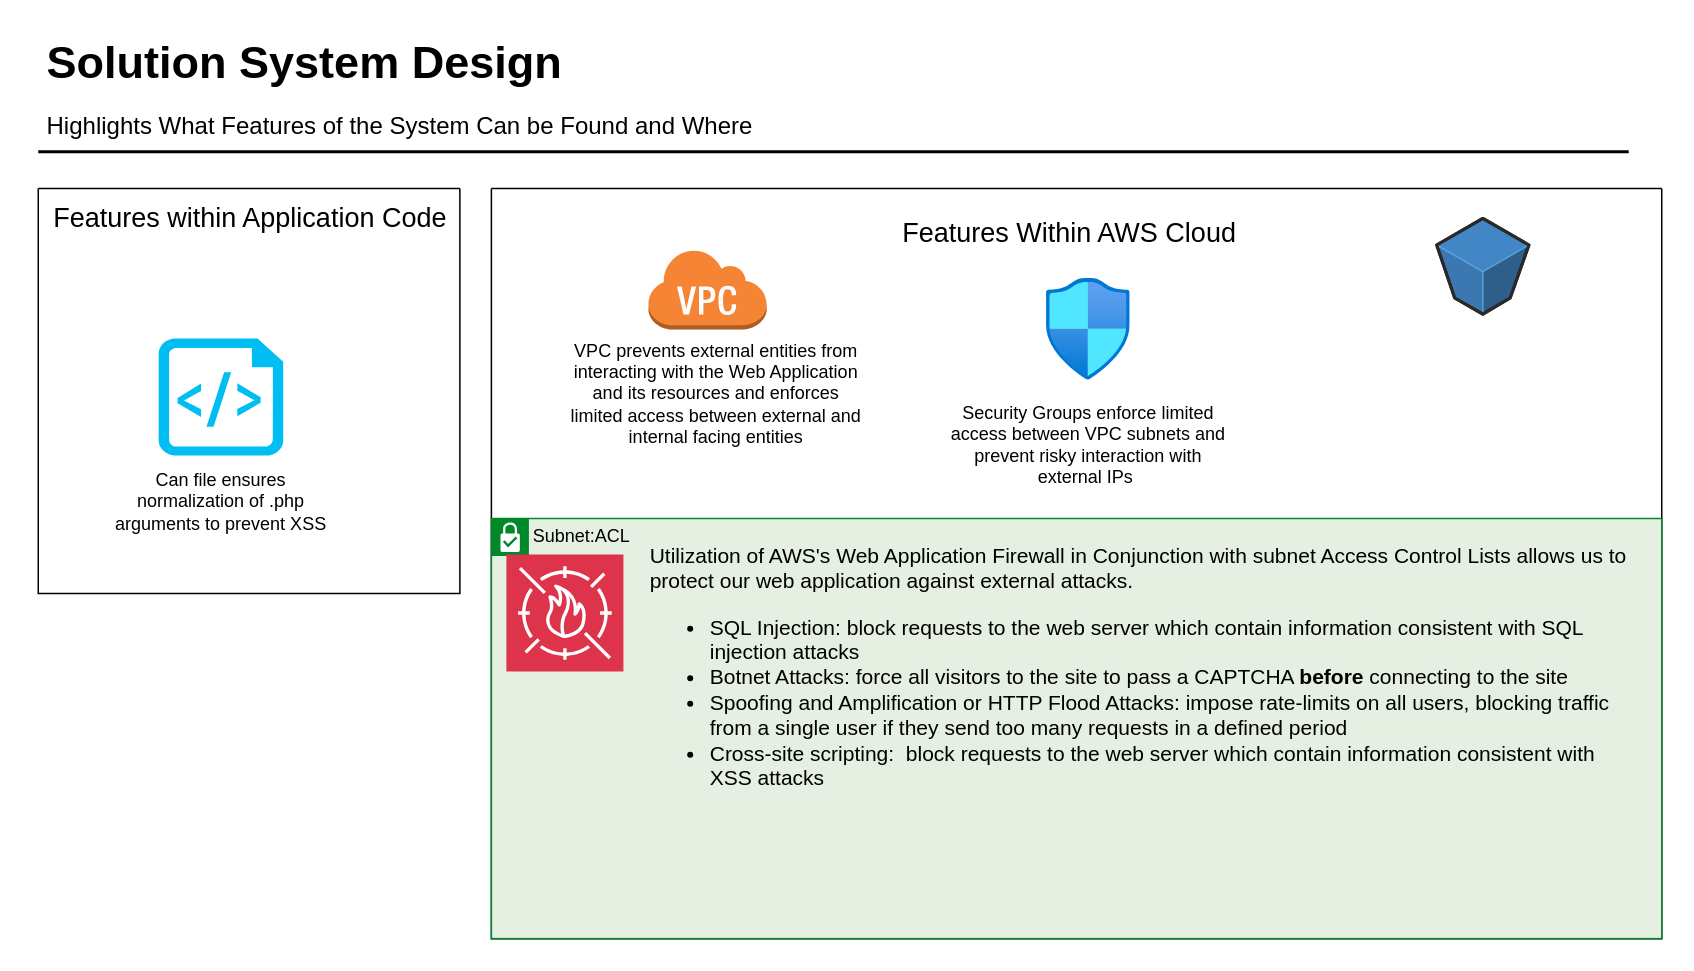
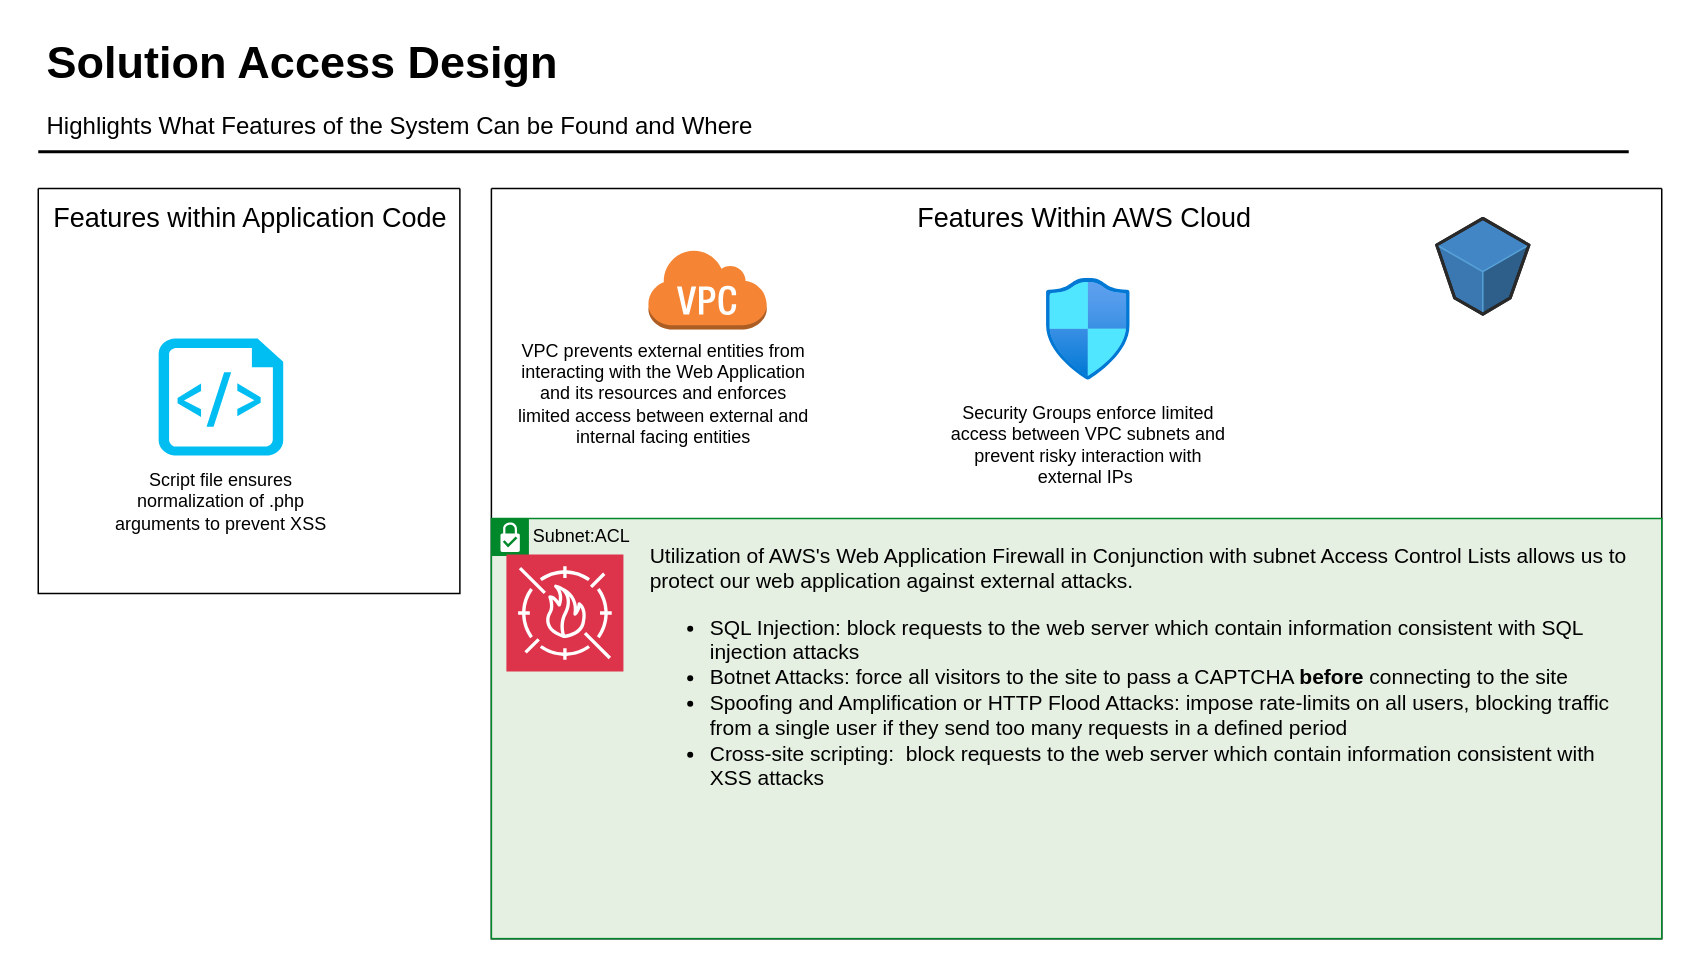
(295, 64) -> (295, 64)
(1069, 233) -> (1084, 218)
(716, 394) -> (664, 394)
(221, 502) -> (221, 502)
